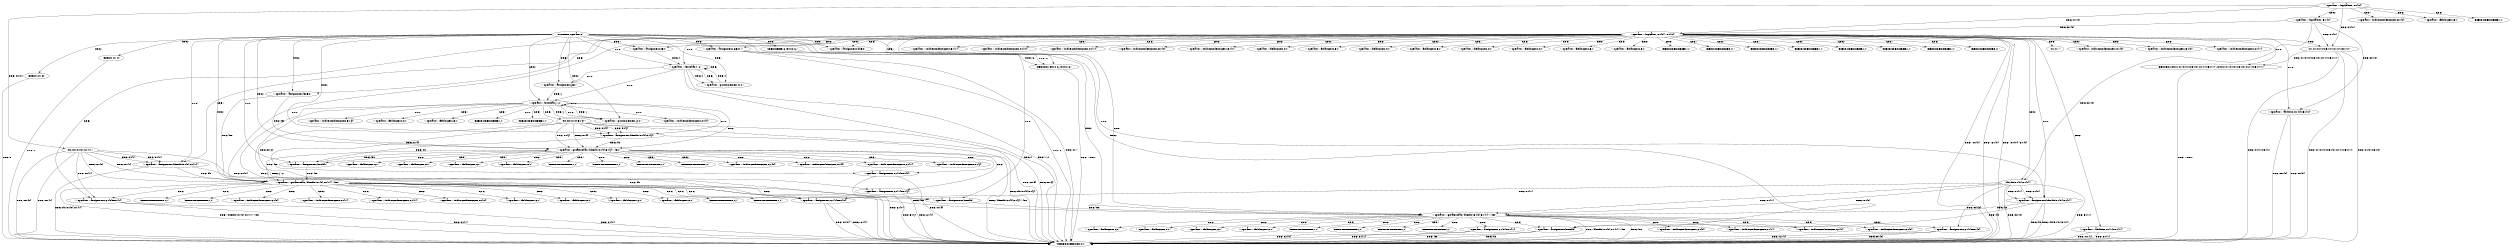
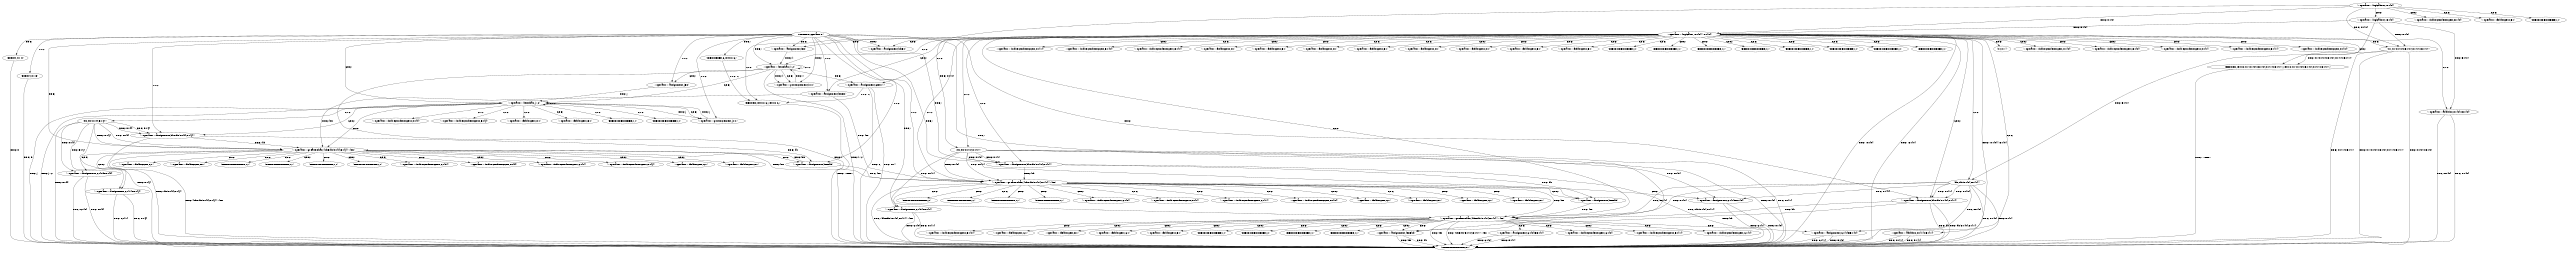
(674, 40) -> (821, 76)
(589, 41) -> (1259, 36)
